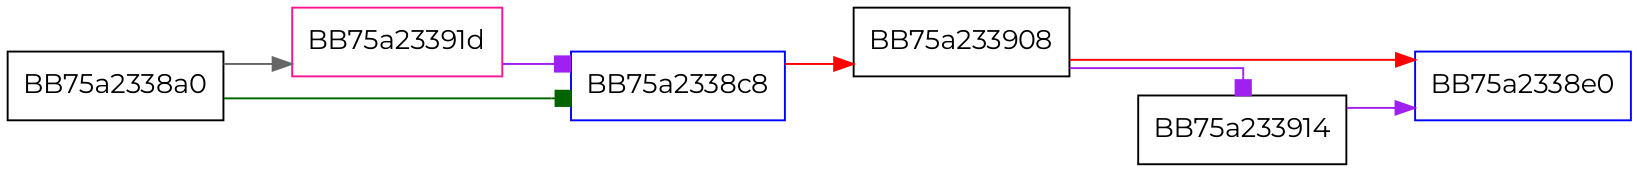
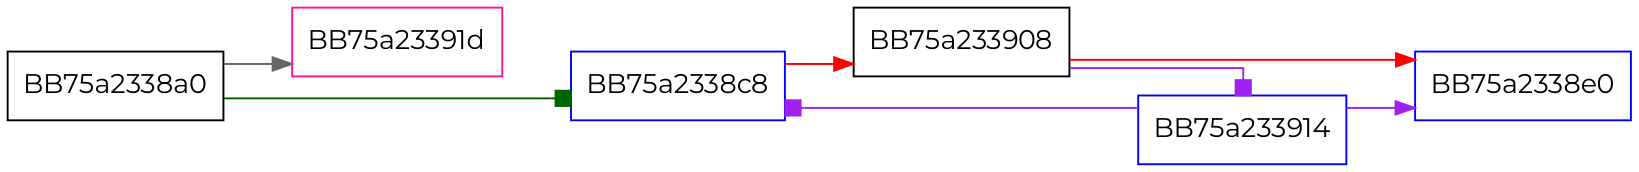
(527, 64) -> (971, 108)
(1242, 130) -> (1242, 130)
